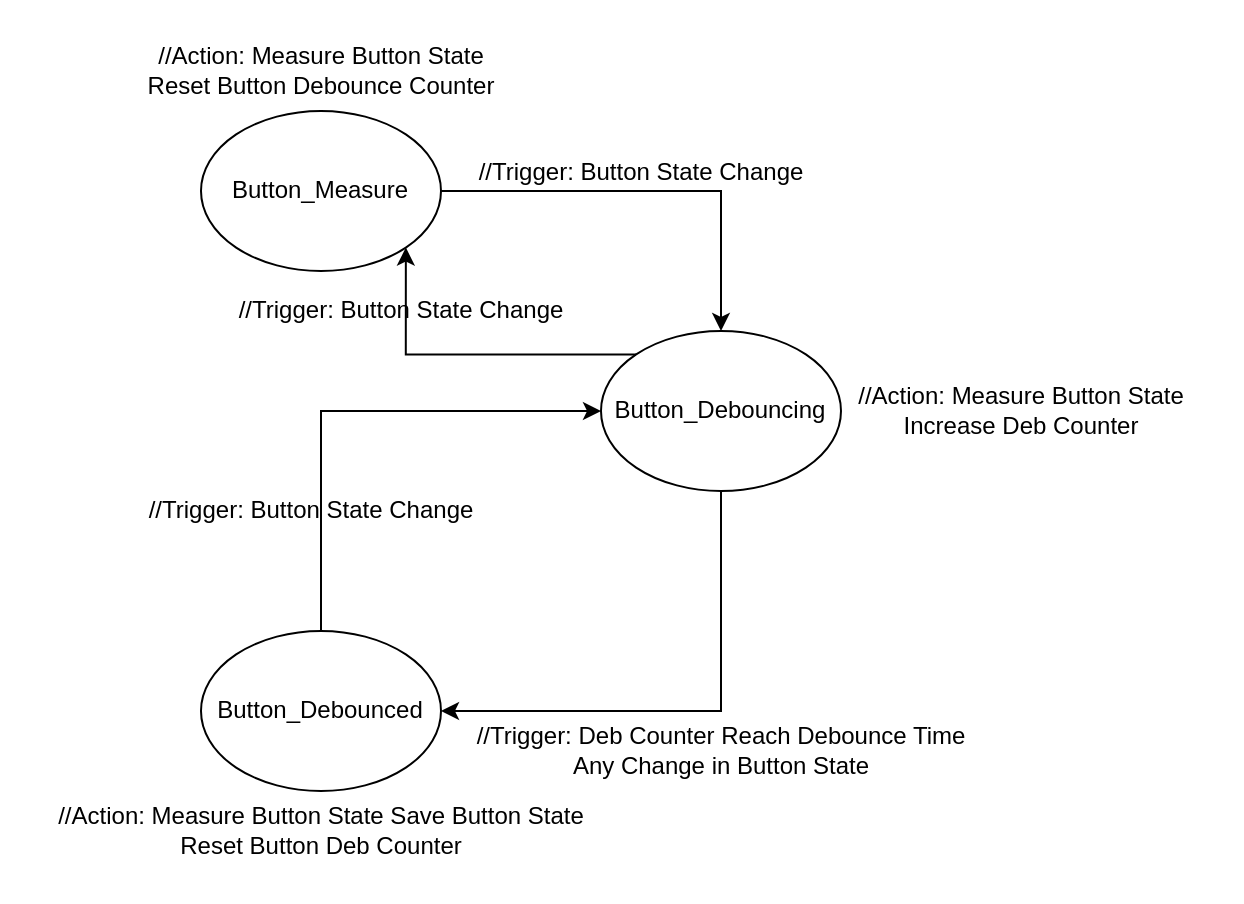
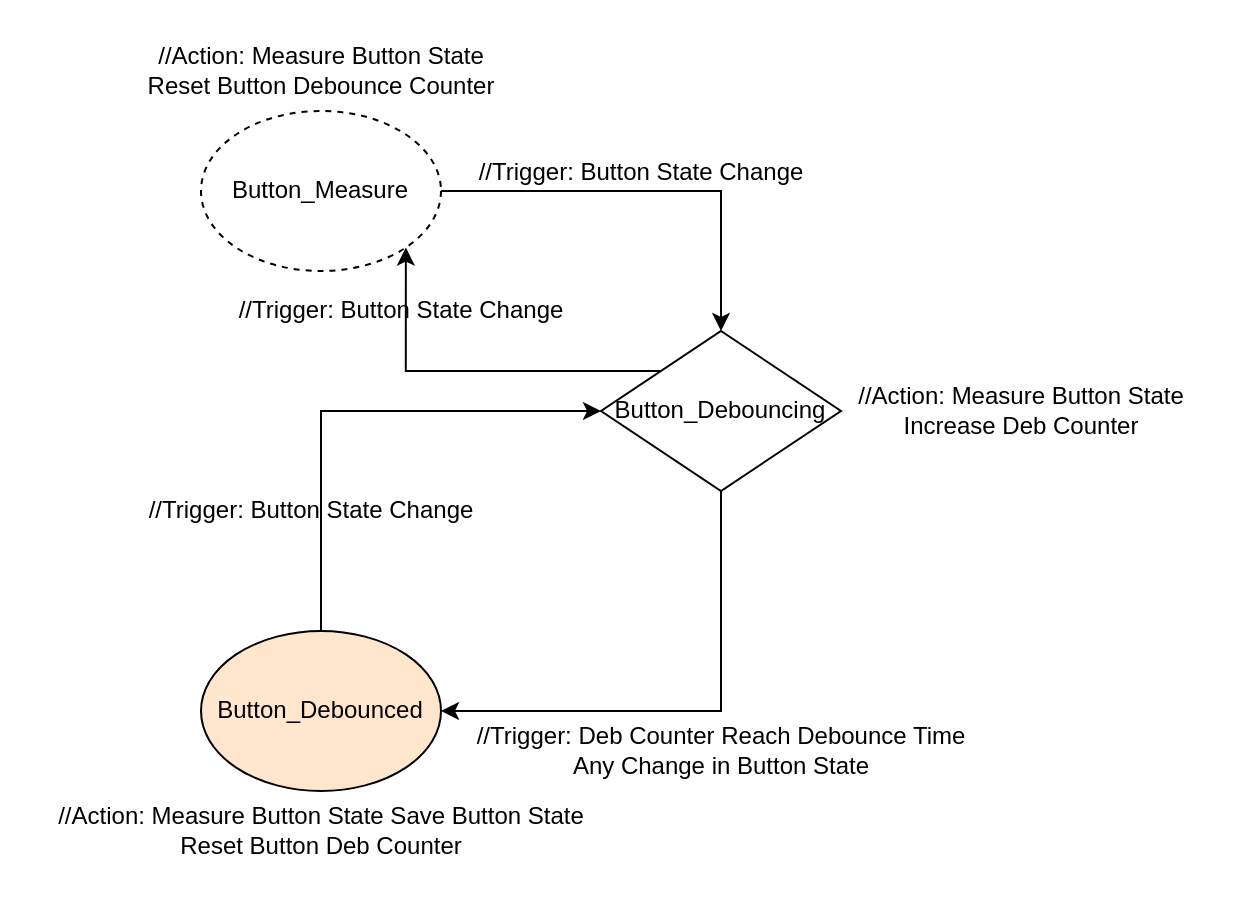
(321, 191) -> (321, 191)
(721, 411) -> (721, 411)
(321, 711) -> (321, 711)
